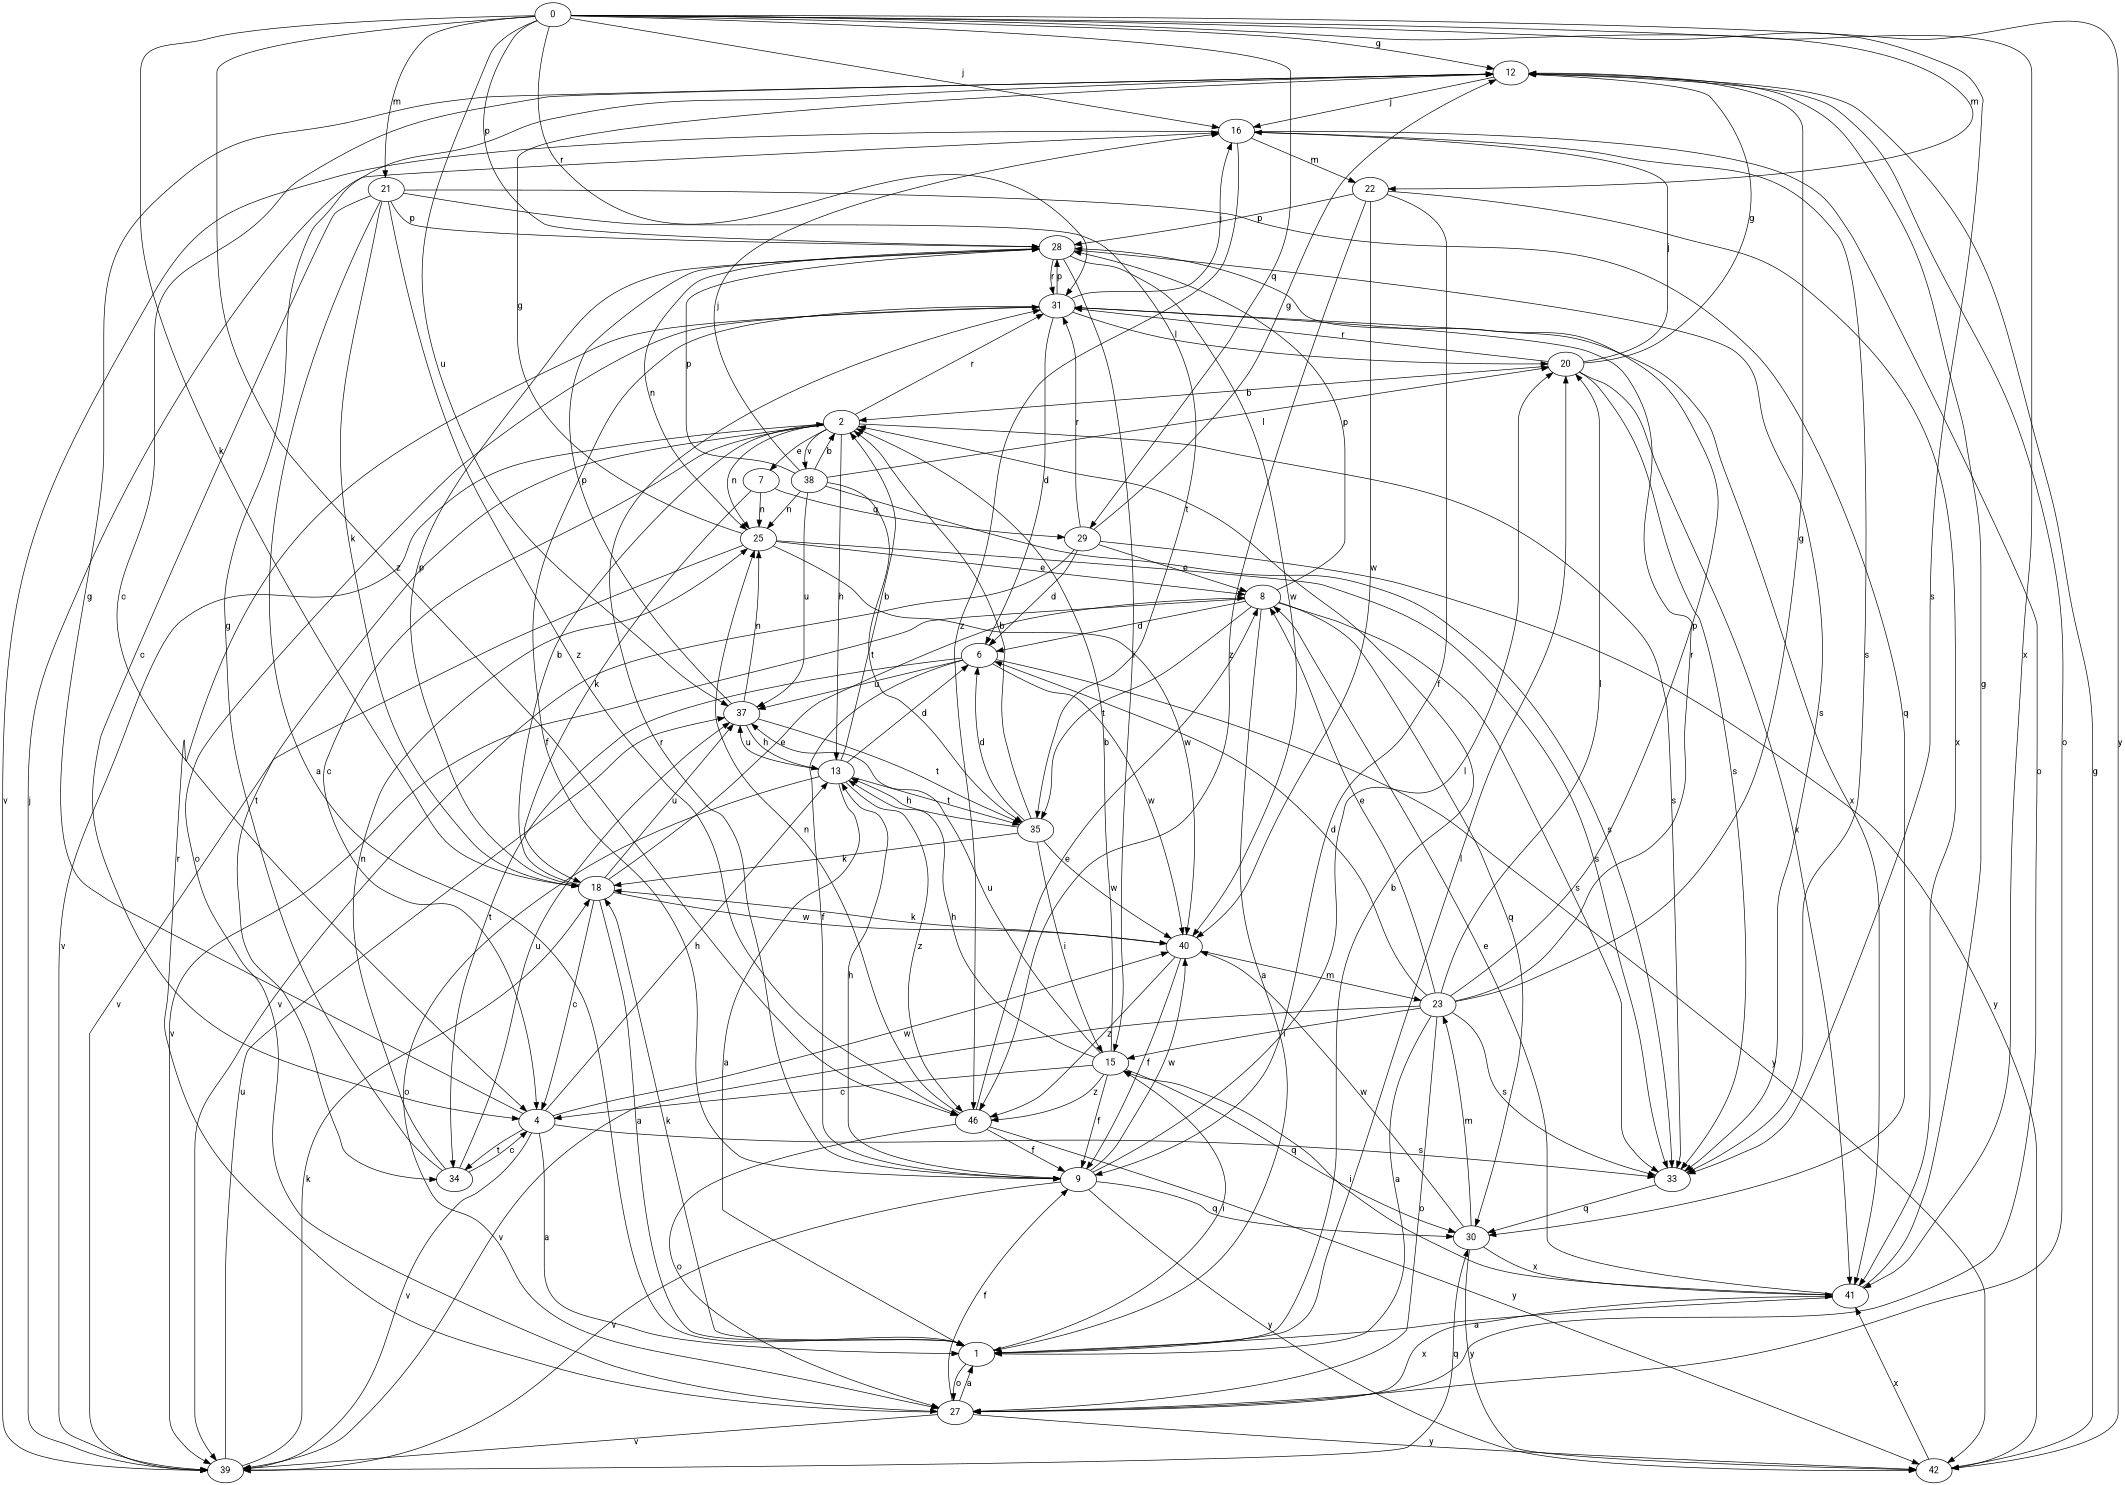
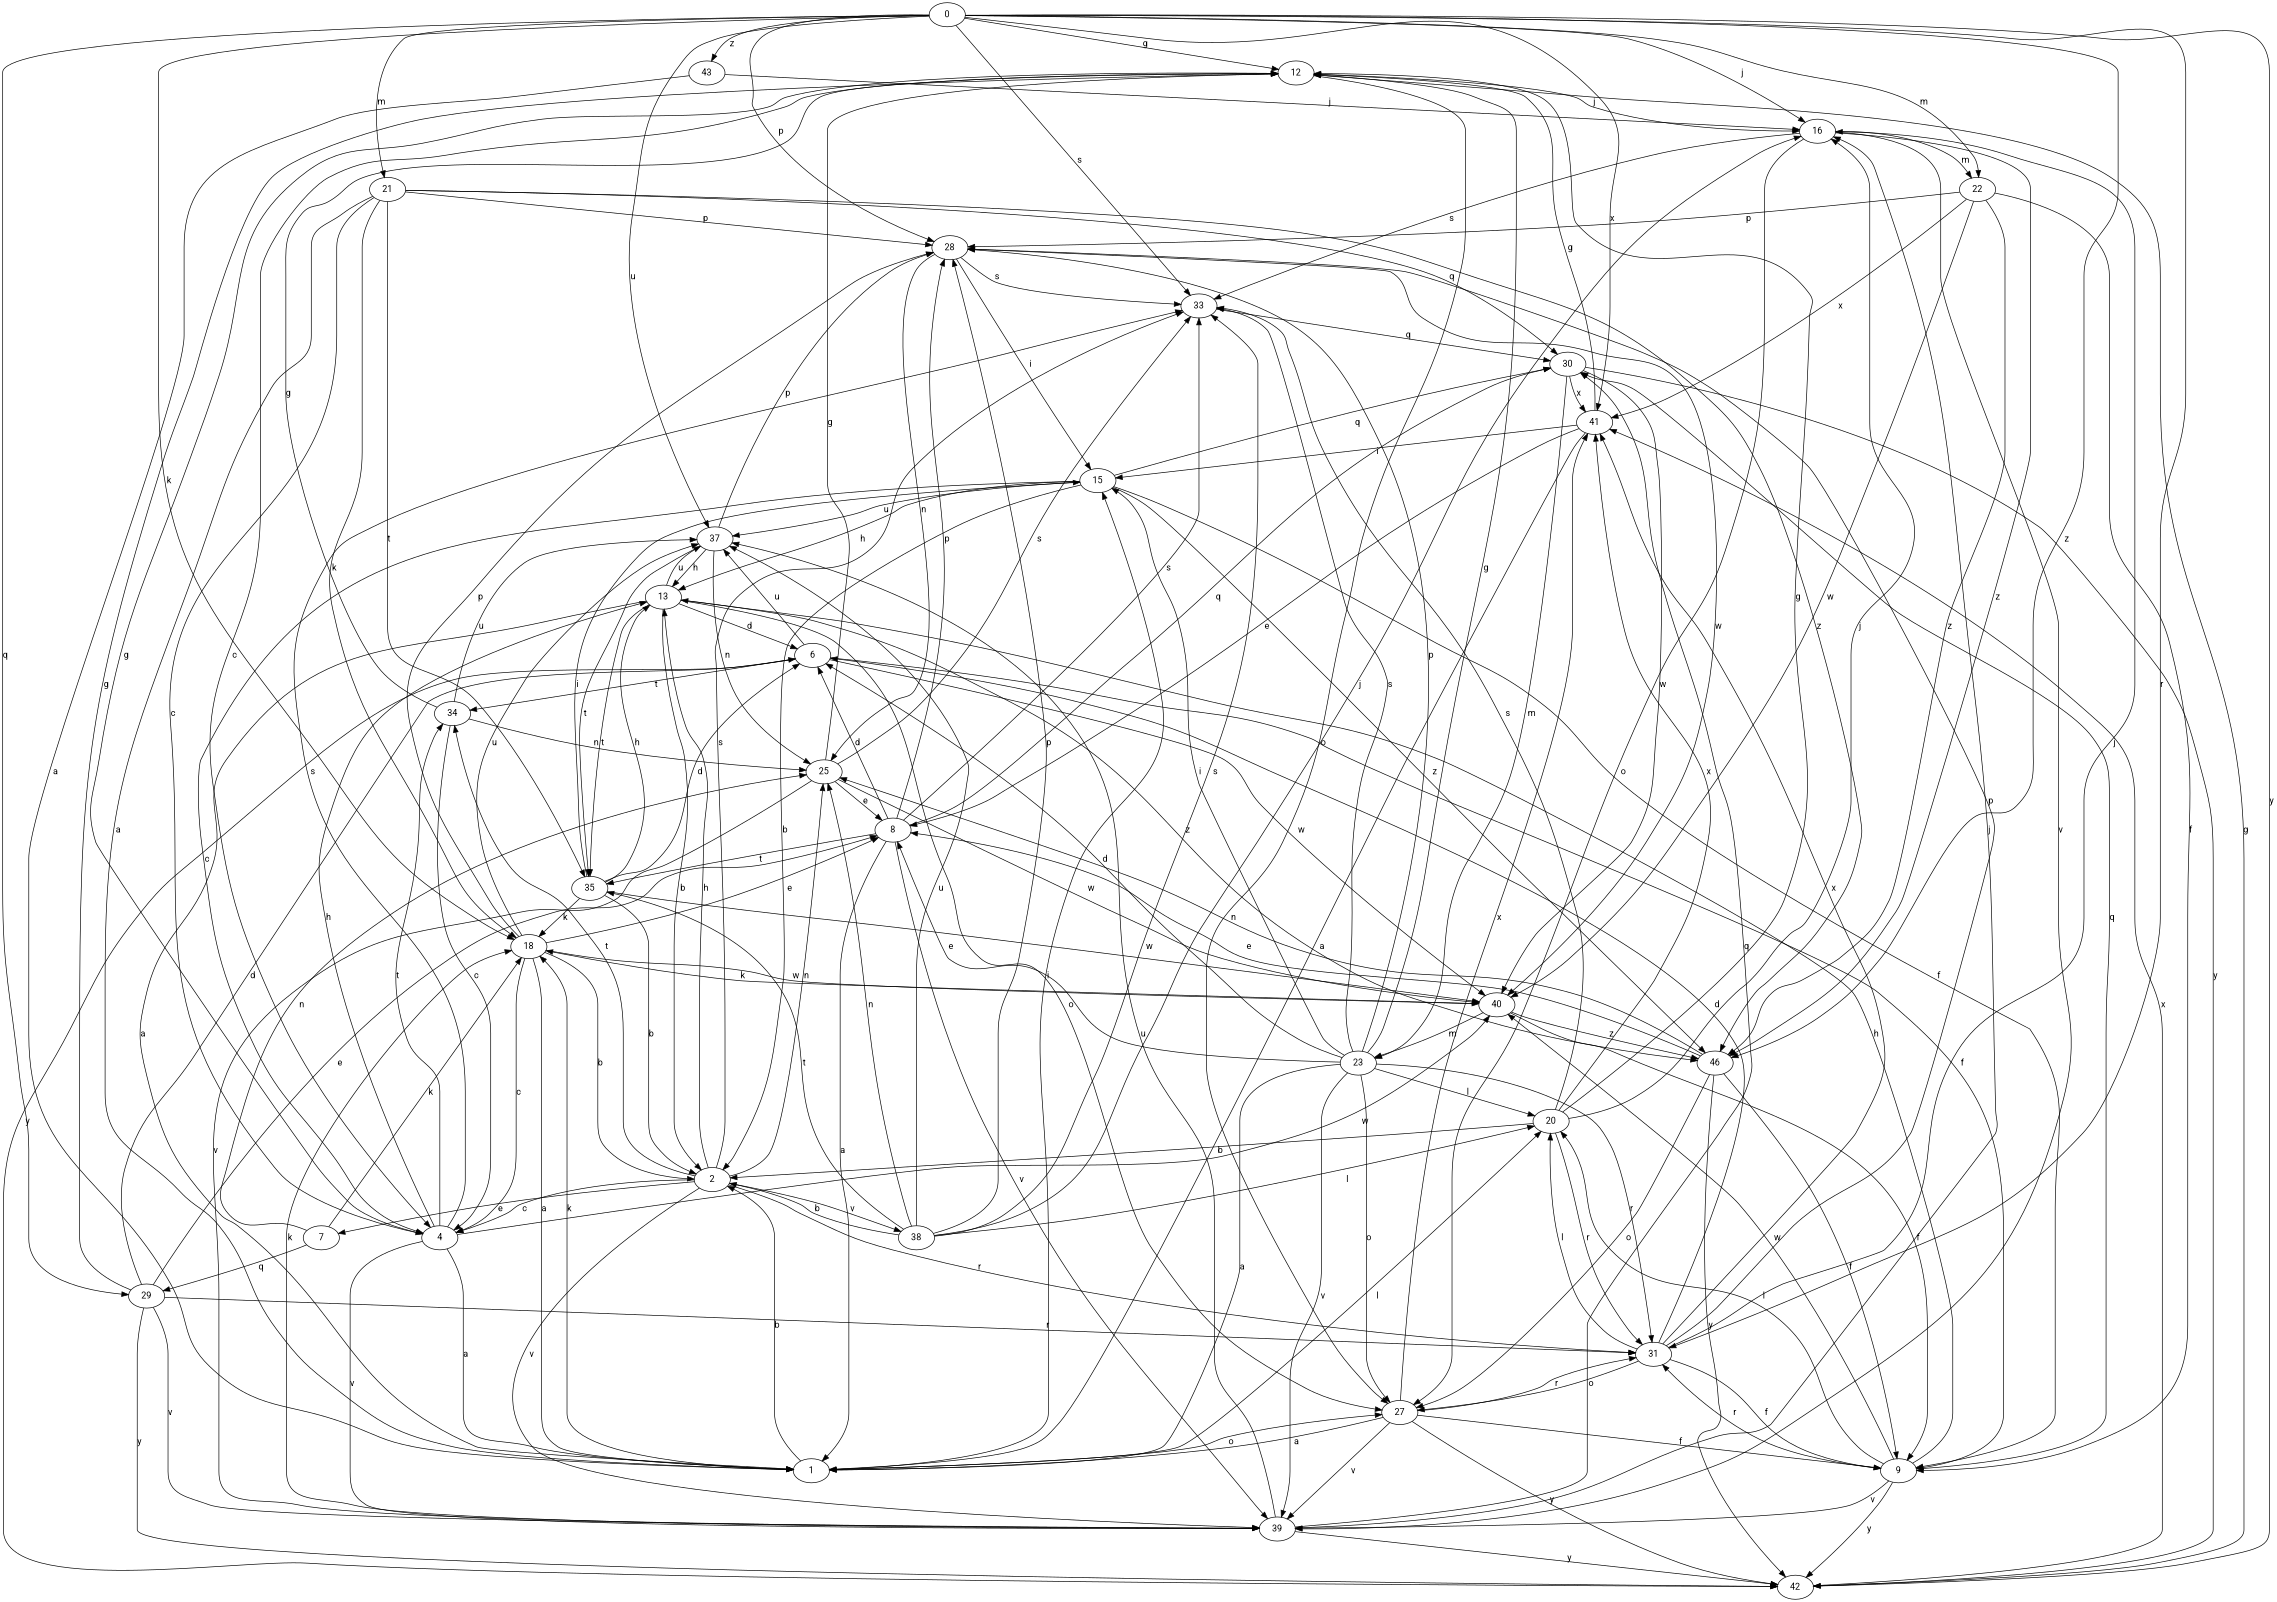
none -> (707, 73)
(1051, 274) -> none
none -> (1533, 1558)
